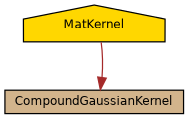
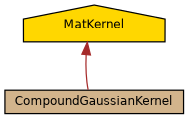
(103, 60) -> (86, 72)
